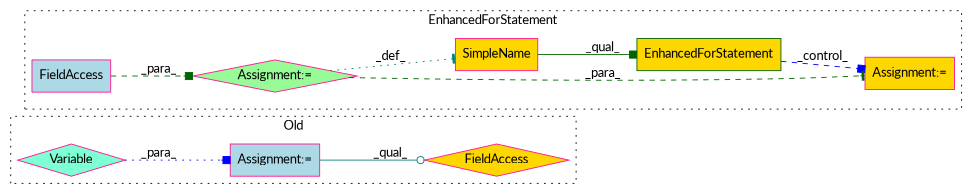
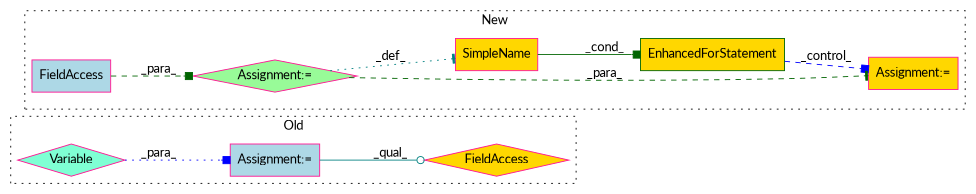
(493, 21) -> (495, 21)
(603, 48) -> (605, 48)
